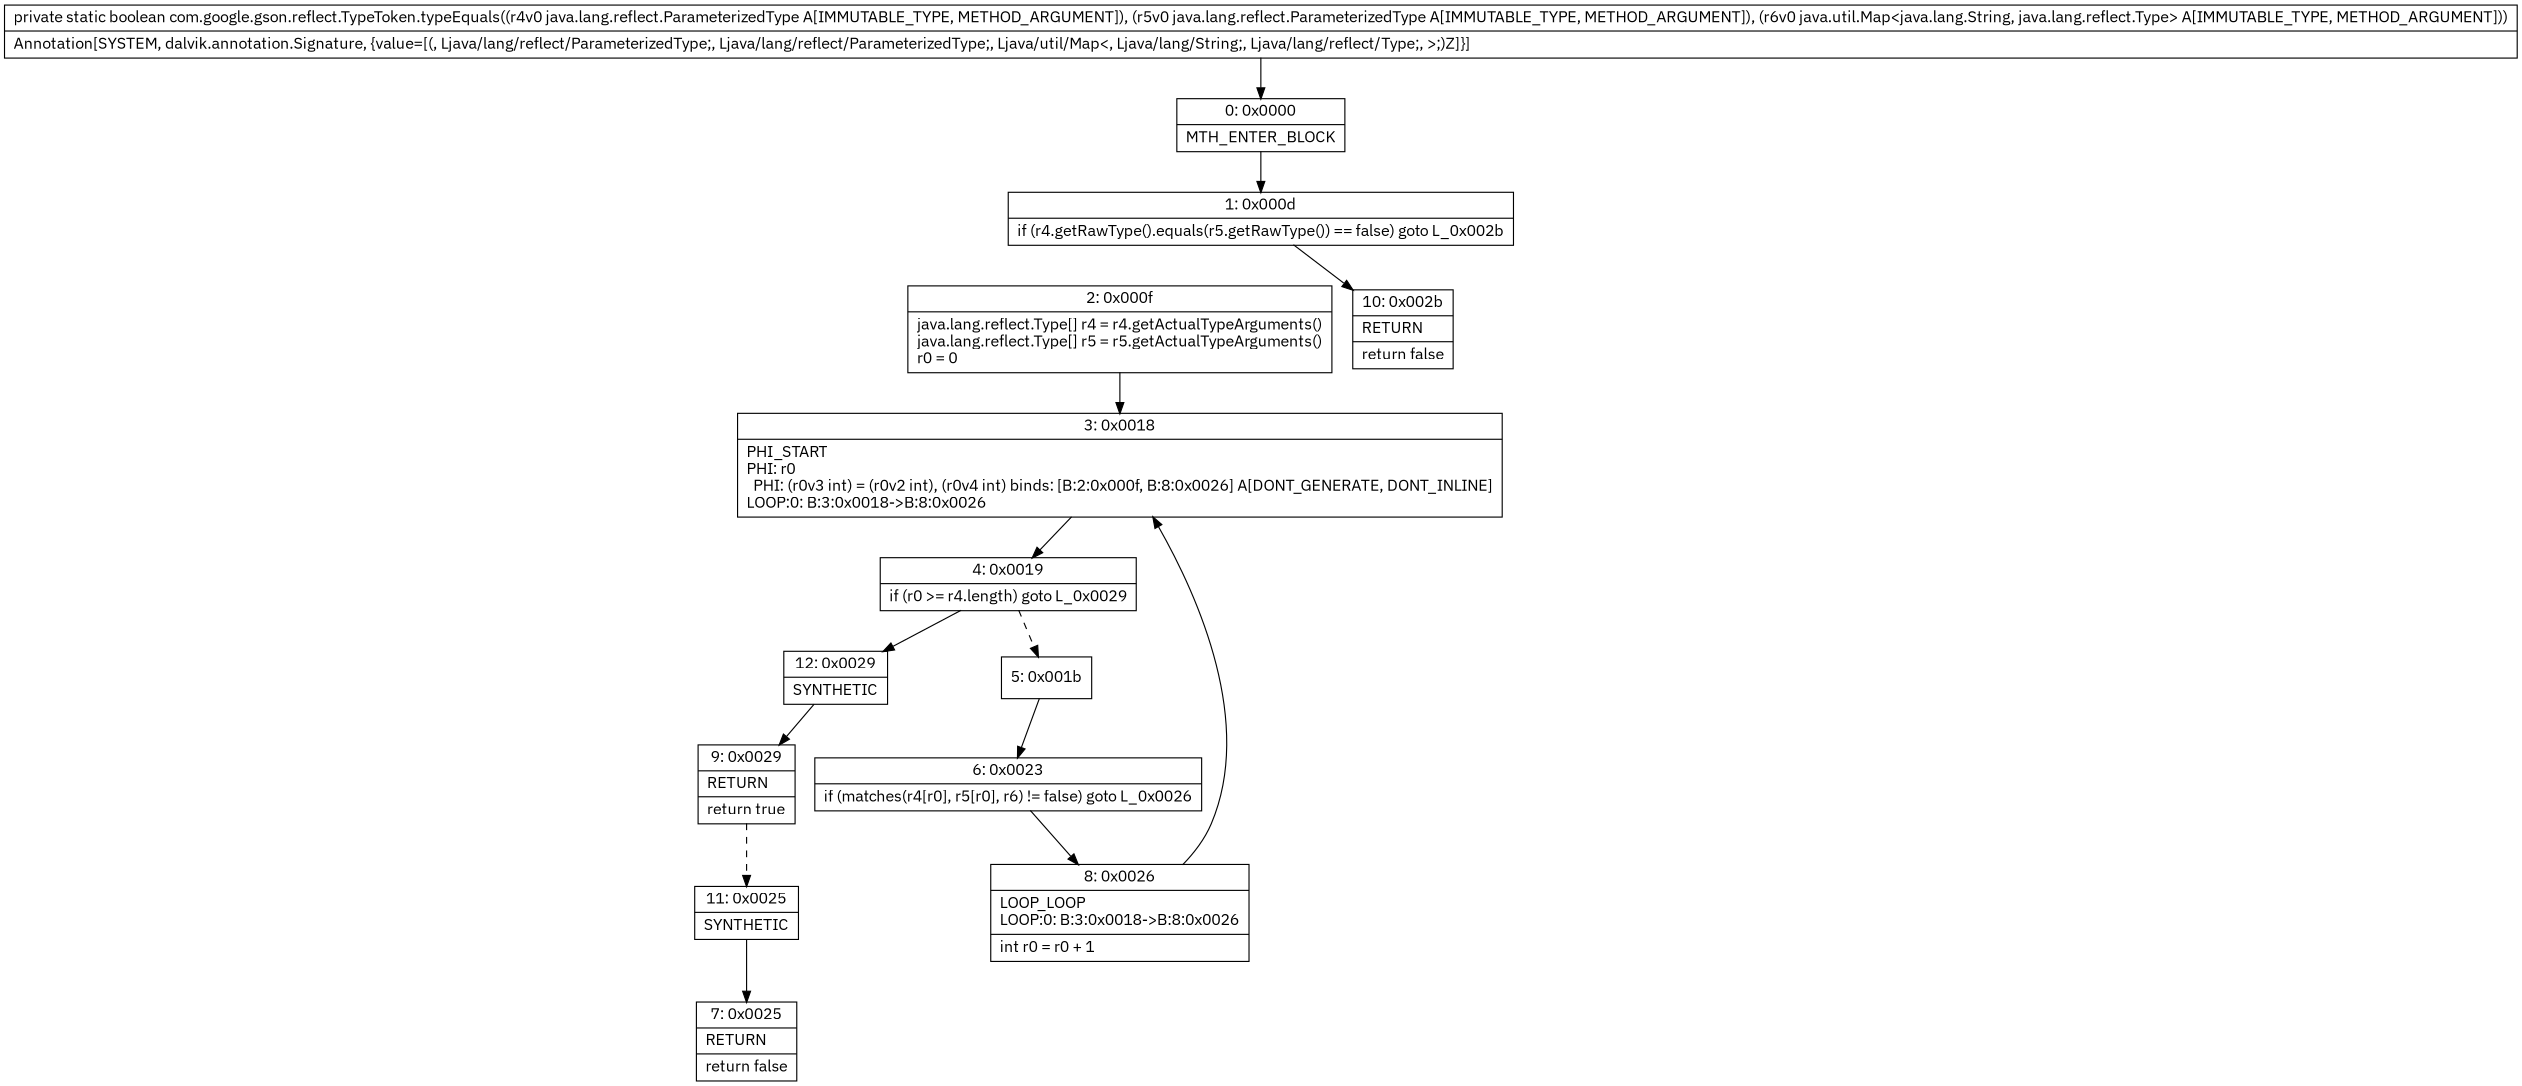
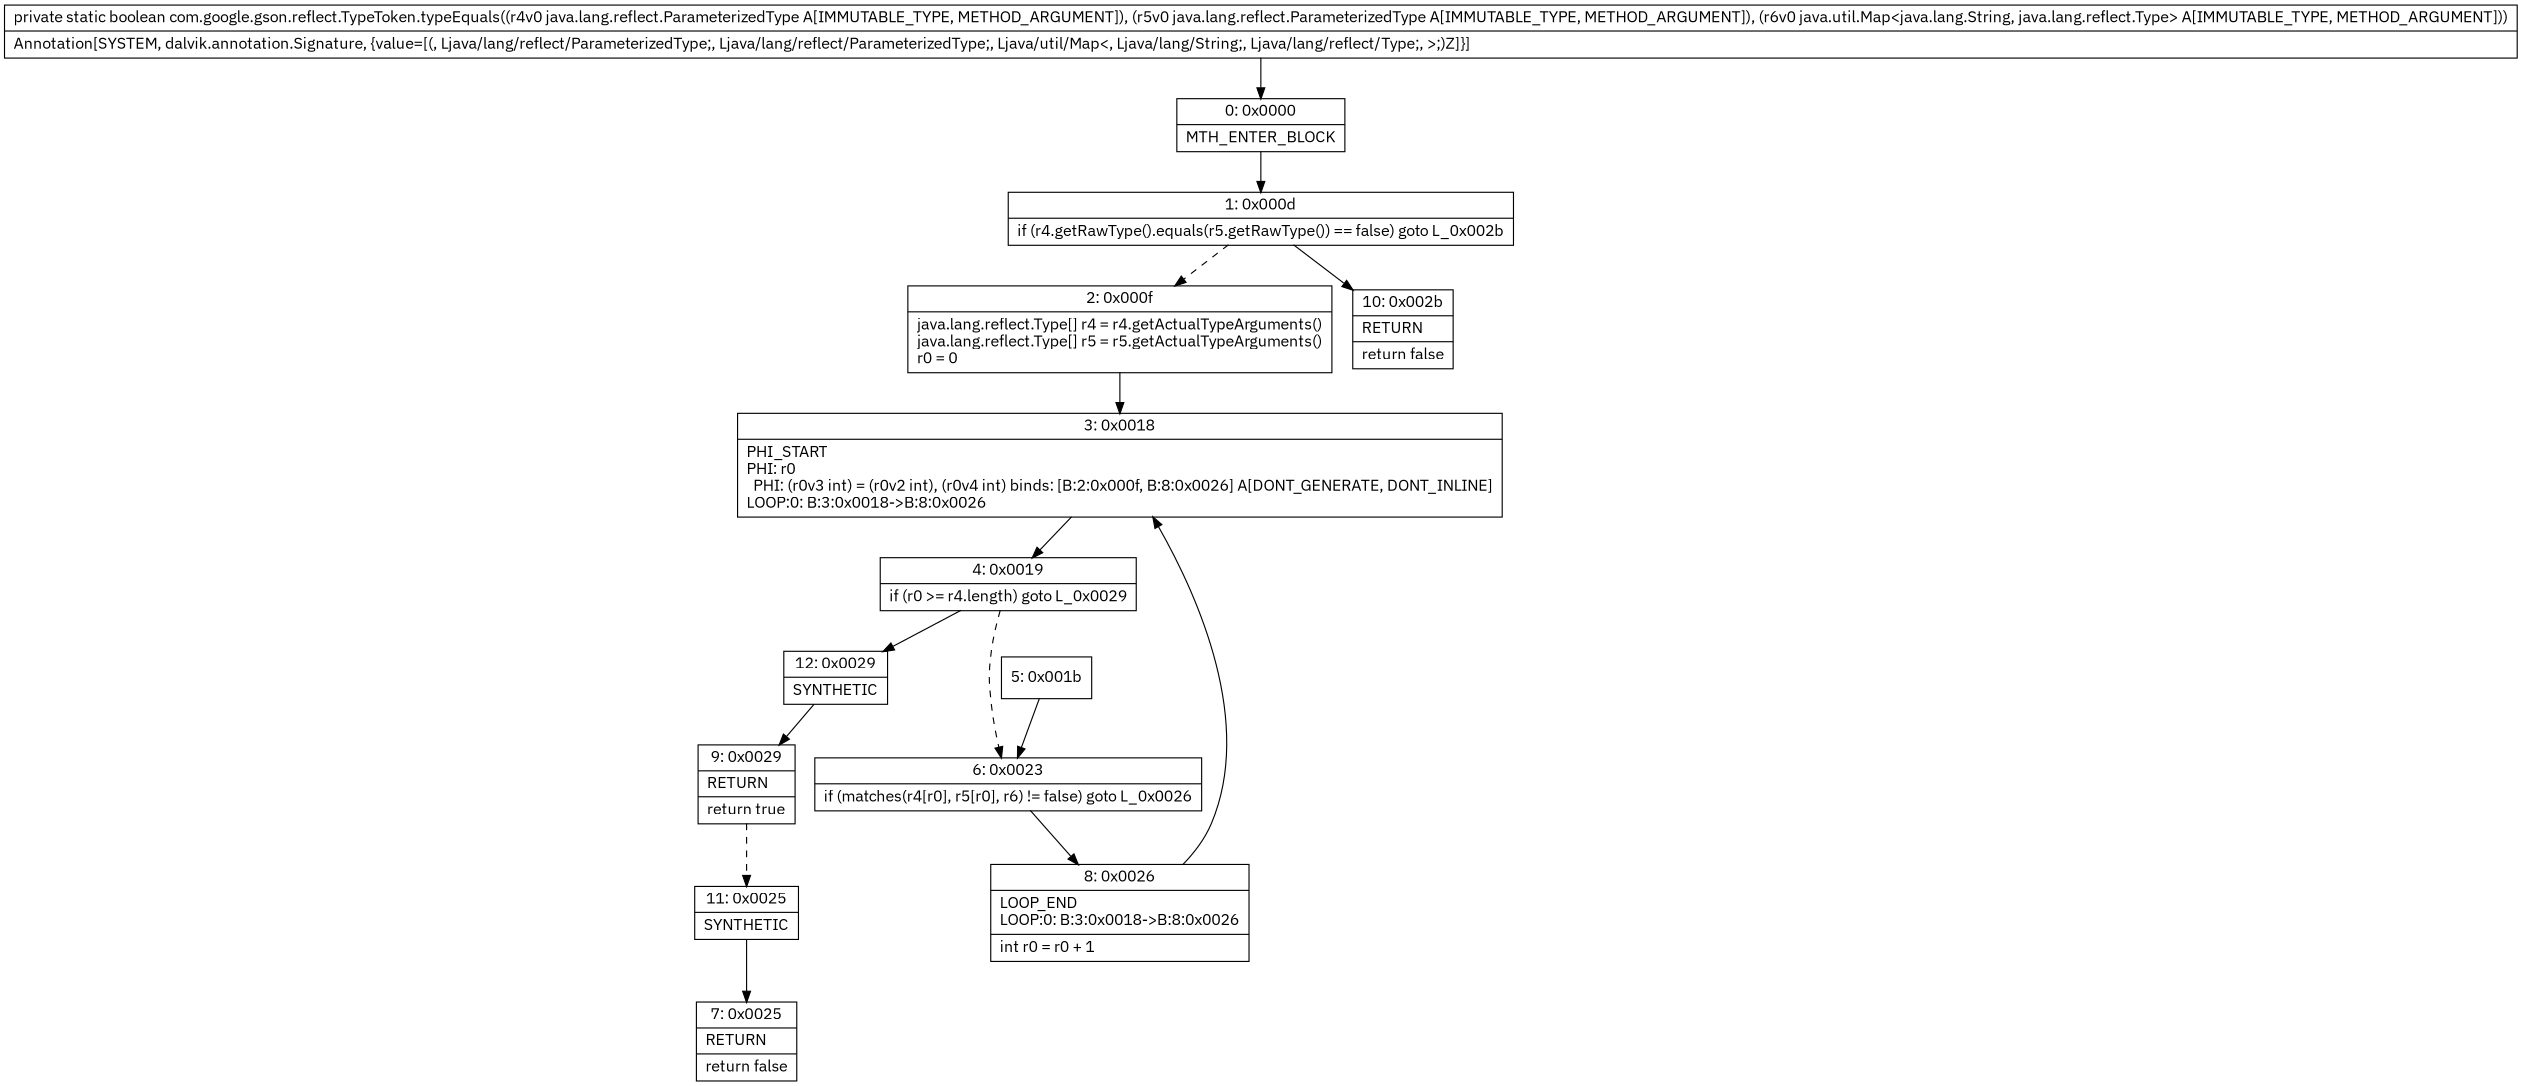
none -> (1206, 262)
(1026, 628) -> (989, 679)
(1043, 903) -> (1039, 903)
